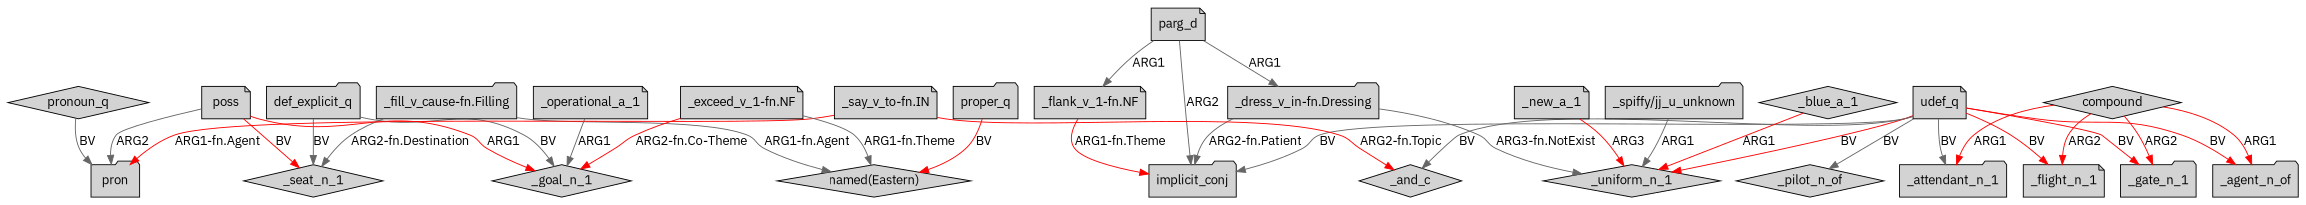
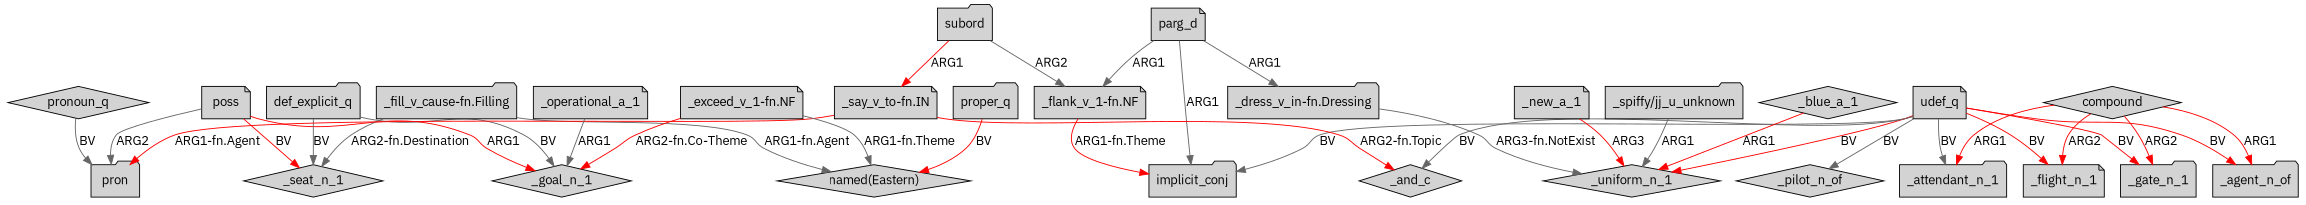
none -> (965, 24)
(1203, 103) -> (1203, 103)
(1211, 133) -> none
